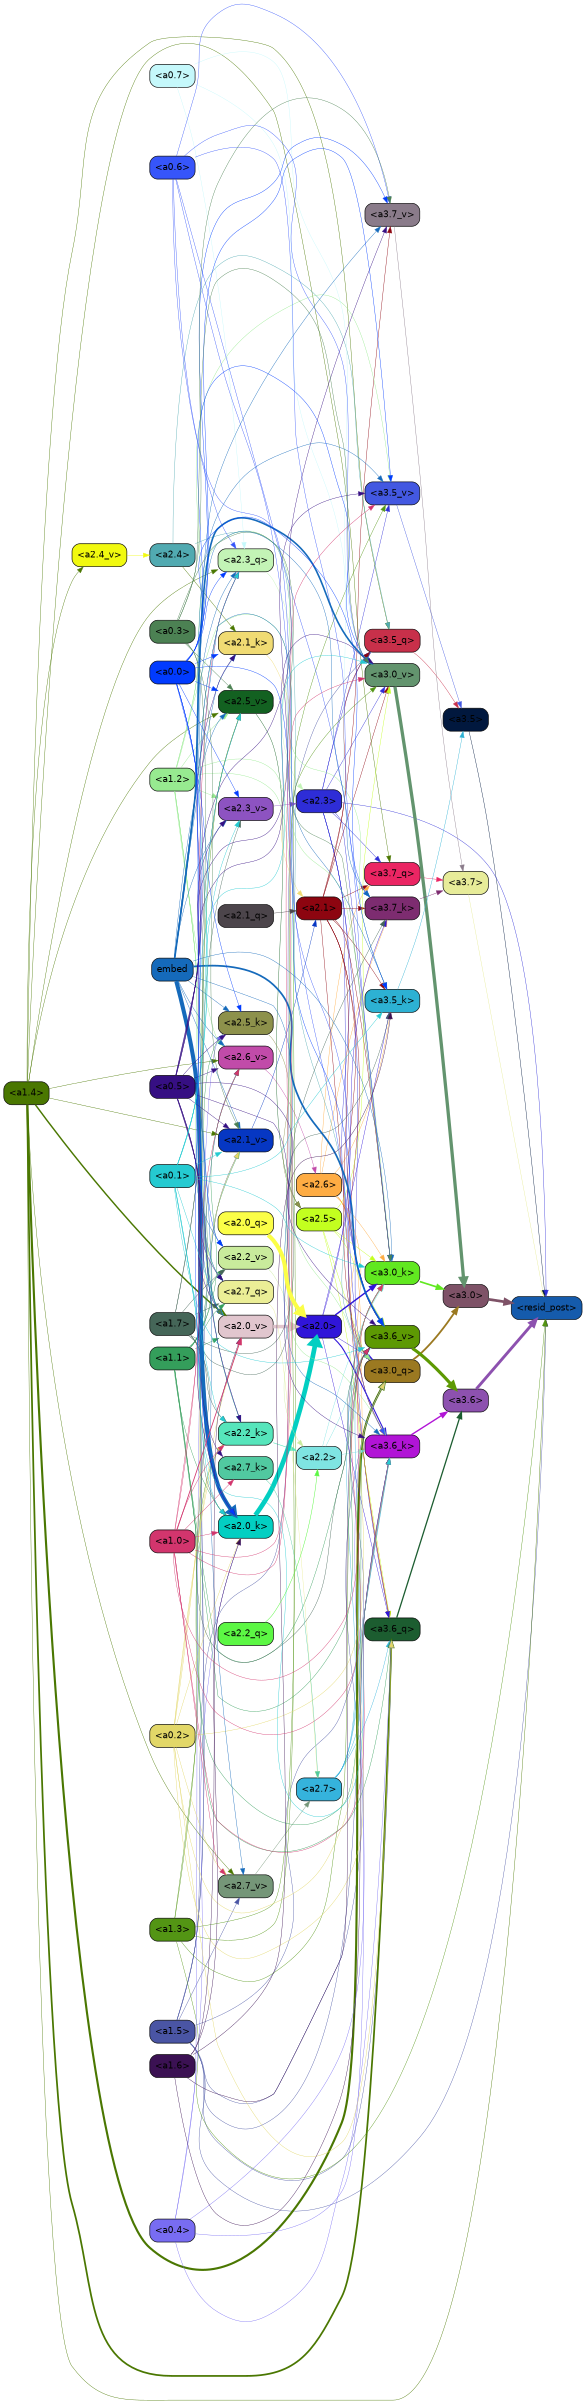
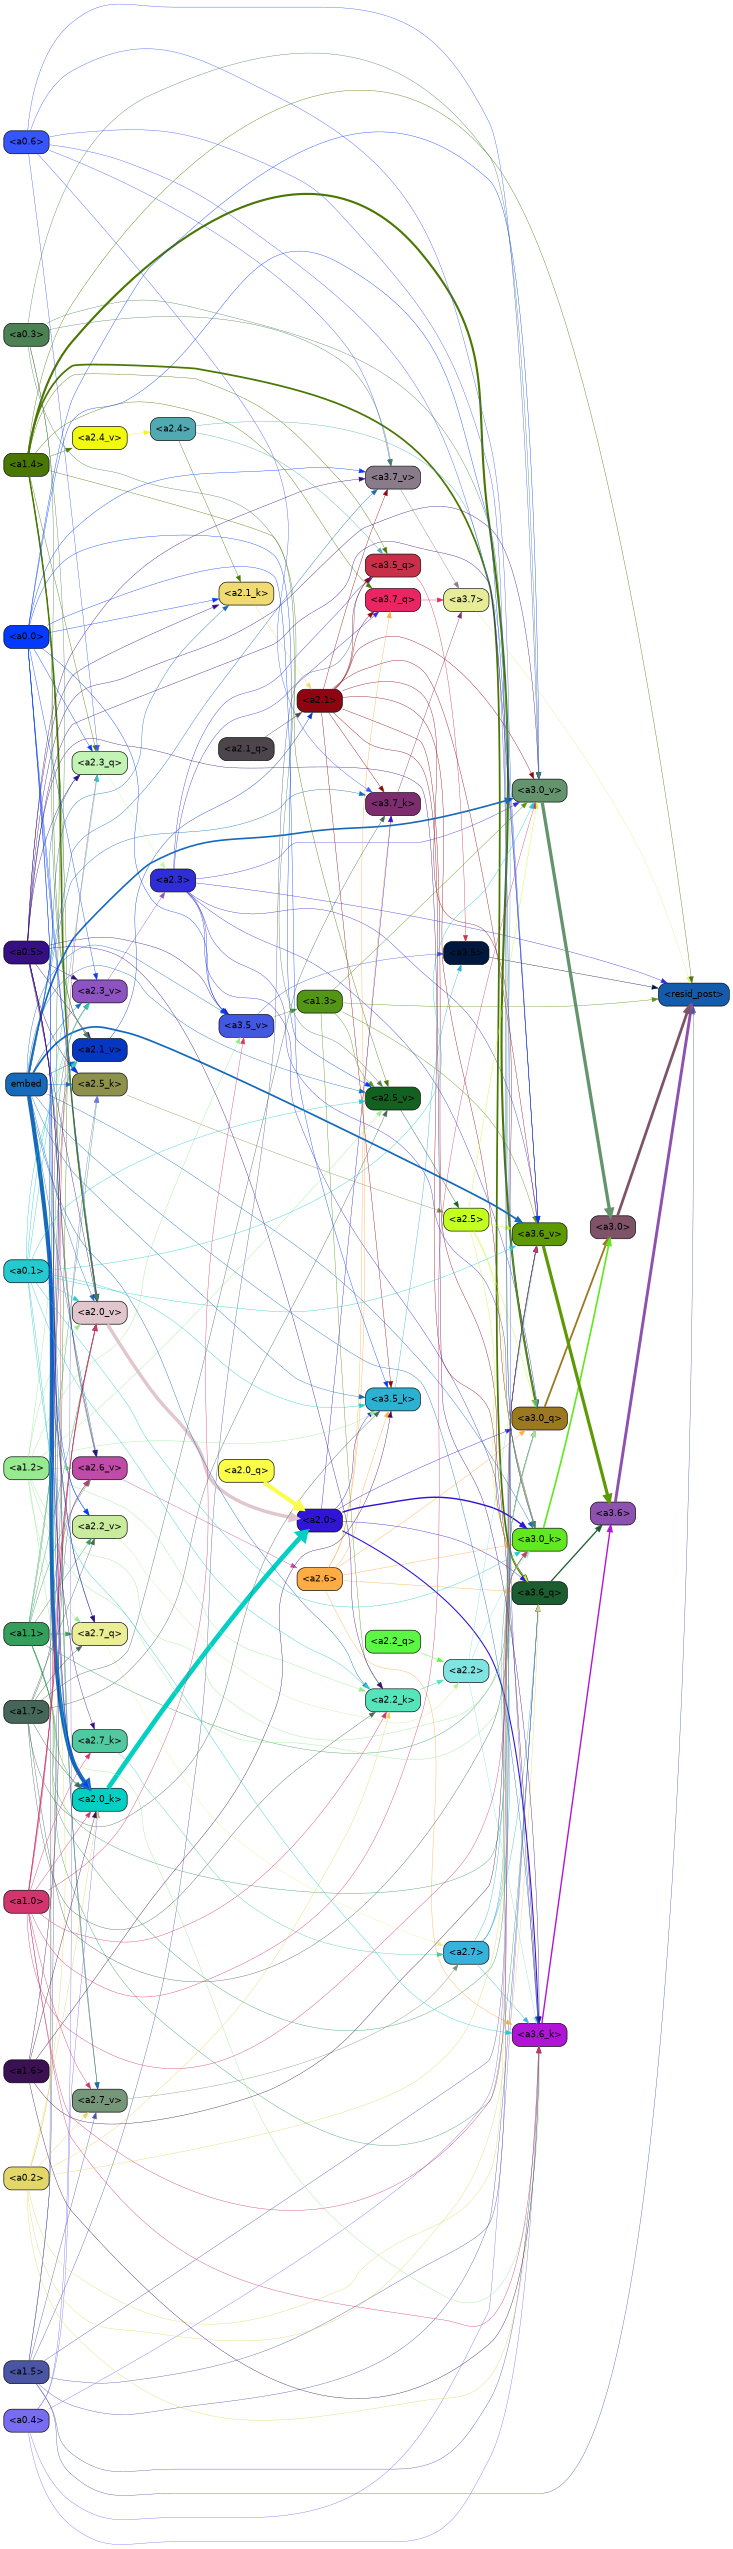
(172, 76) -> none
(295, 1241) -> (282, 1014)
